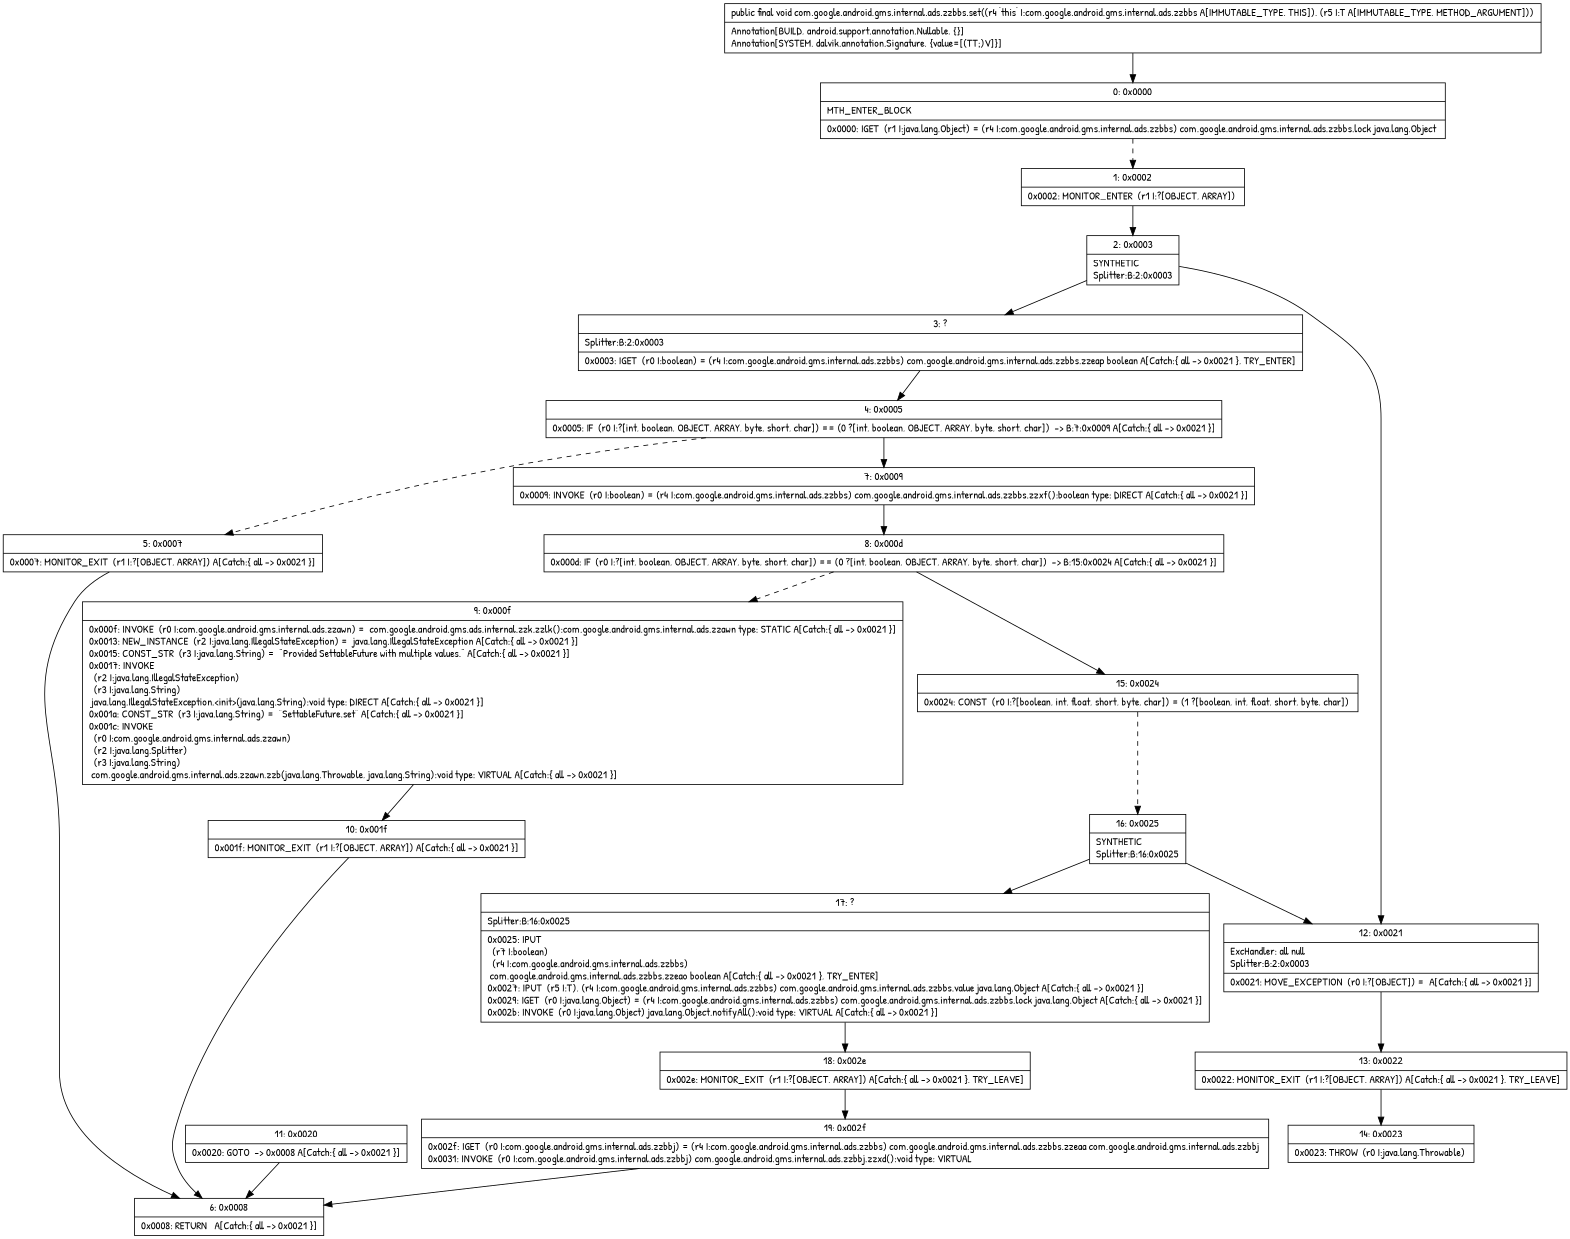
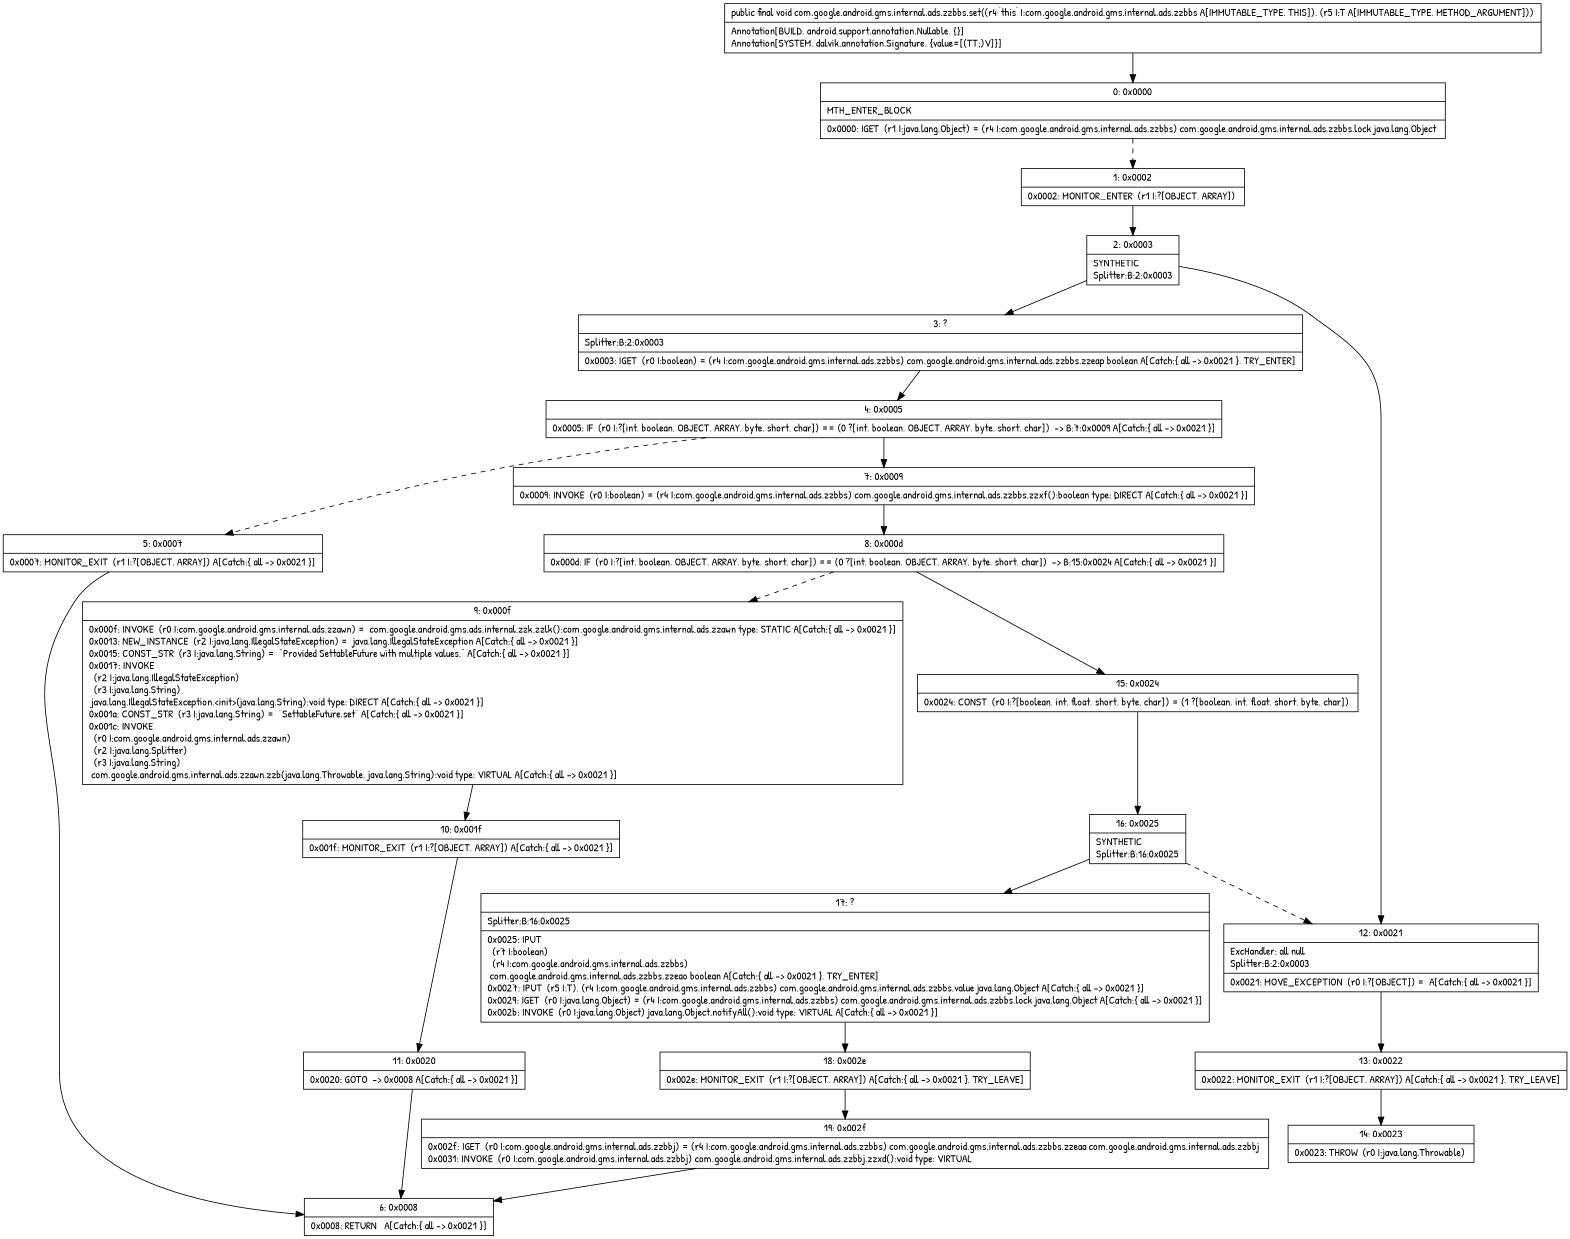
(1138, 759) -> (1138, 759)
(1245, 892) -> (1245, 892)
(227, 1014) -> (439, 951)
